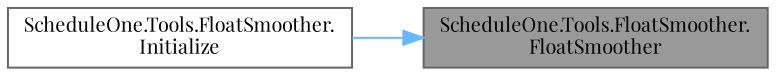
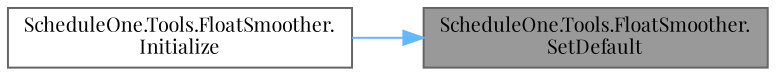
(596, 38) -> (596, 38)
